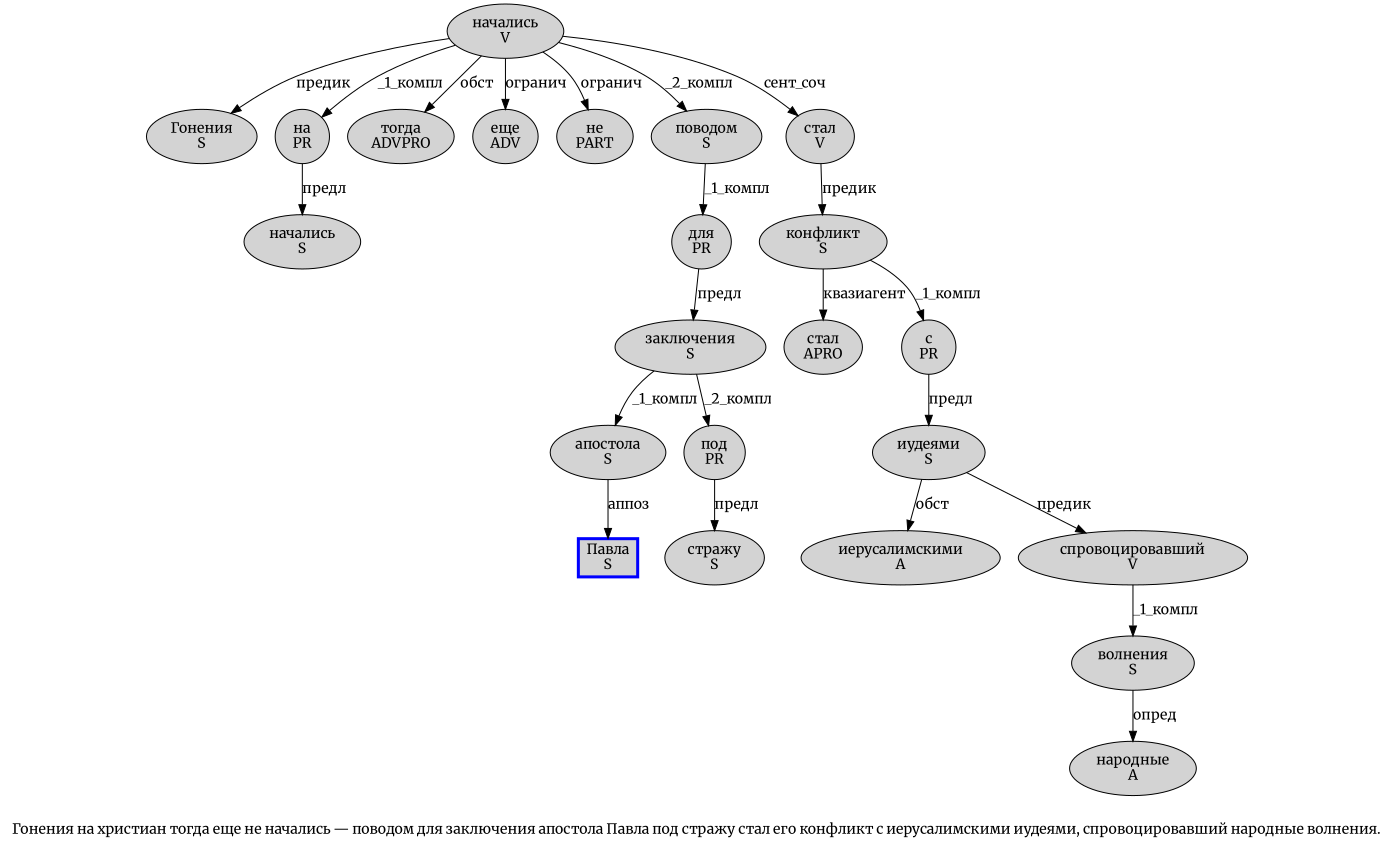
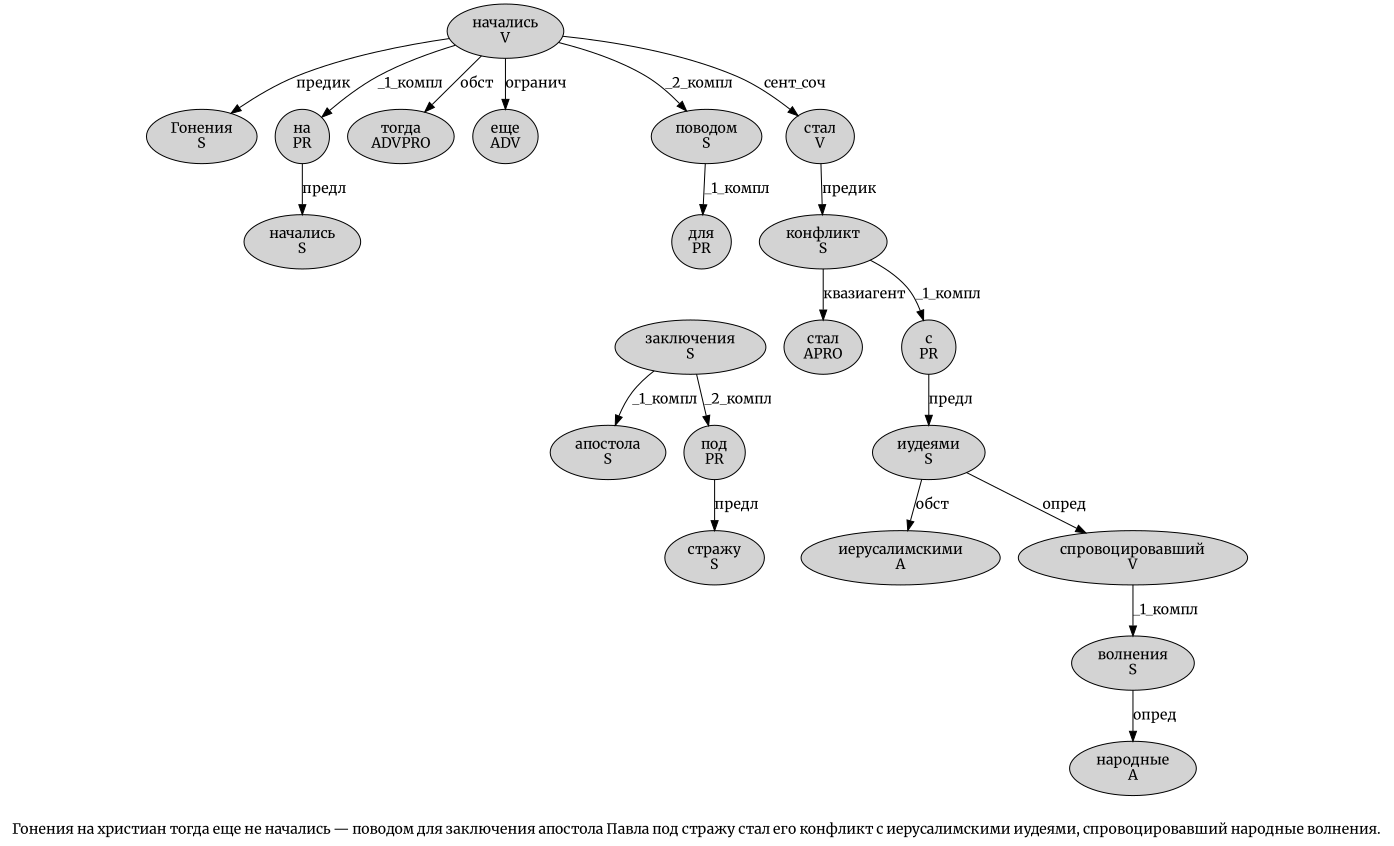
(595, 136) -> none
(697, 289) -> none
(1065, 505) -> (1065, 505)
(608, 558) -> none
